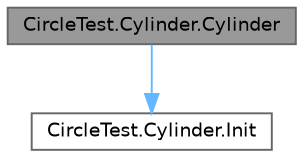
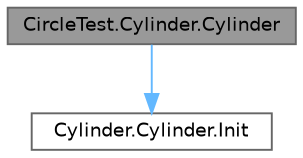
(152, 132) -> (152, 132)
